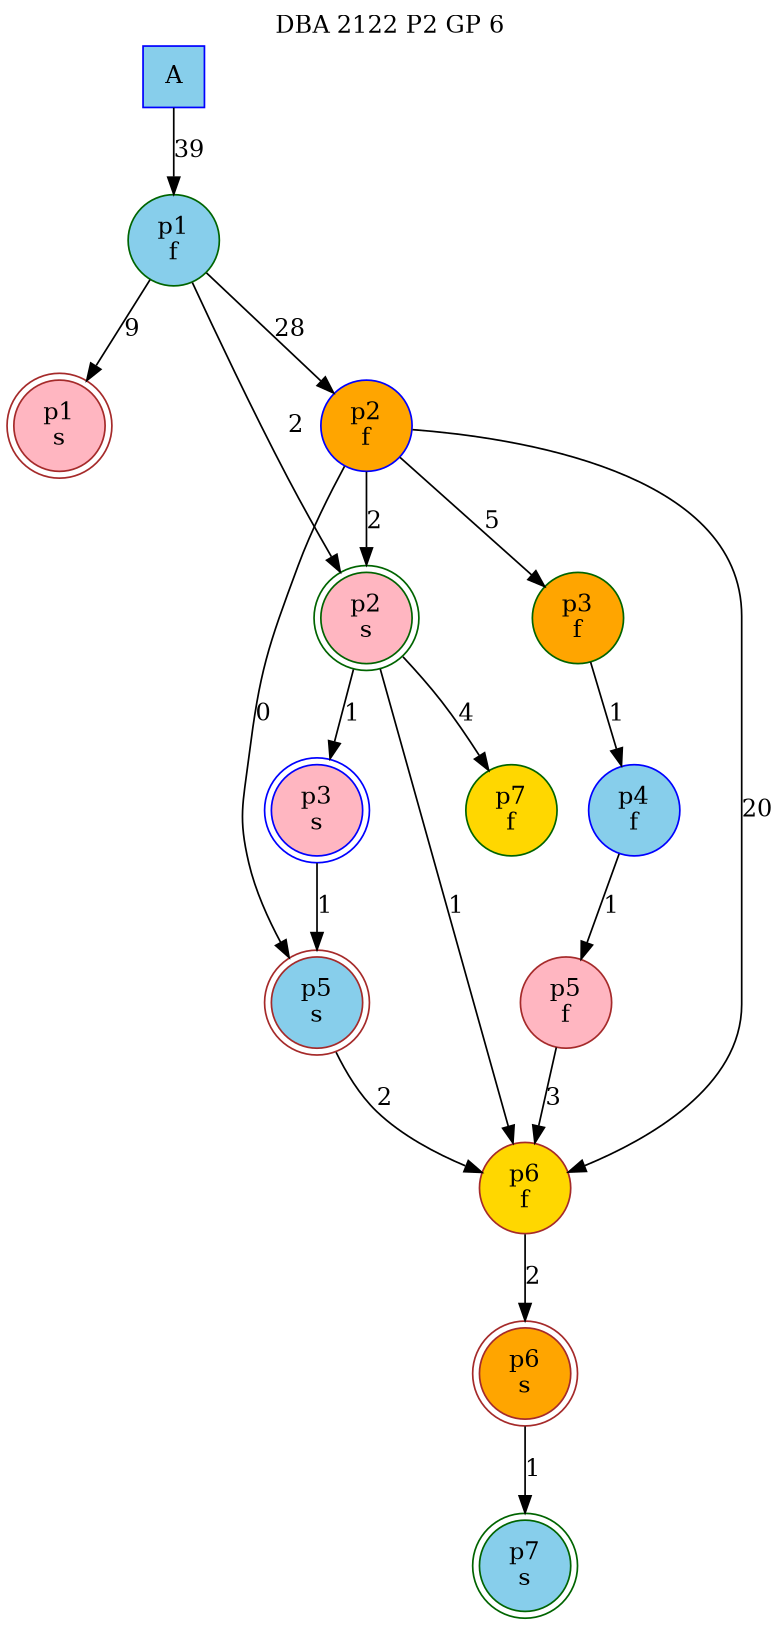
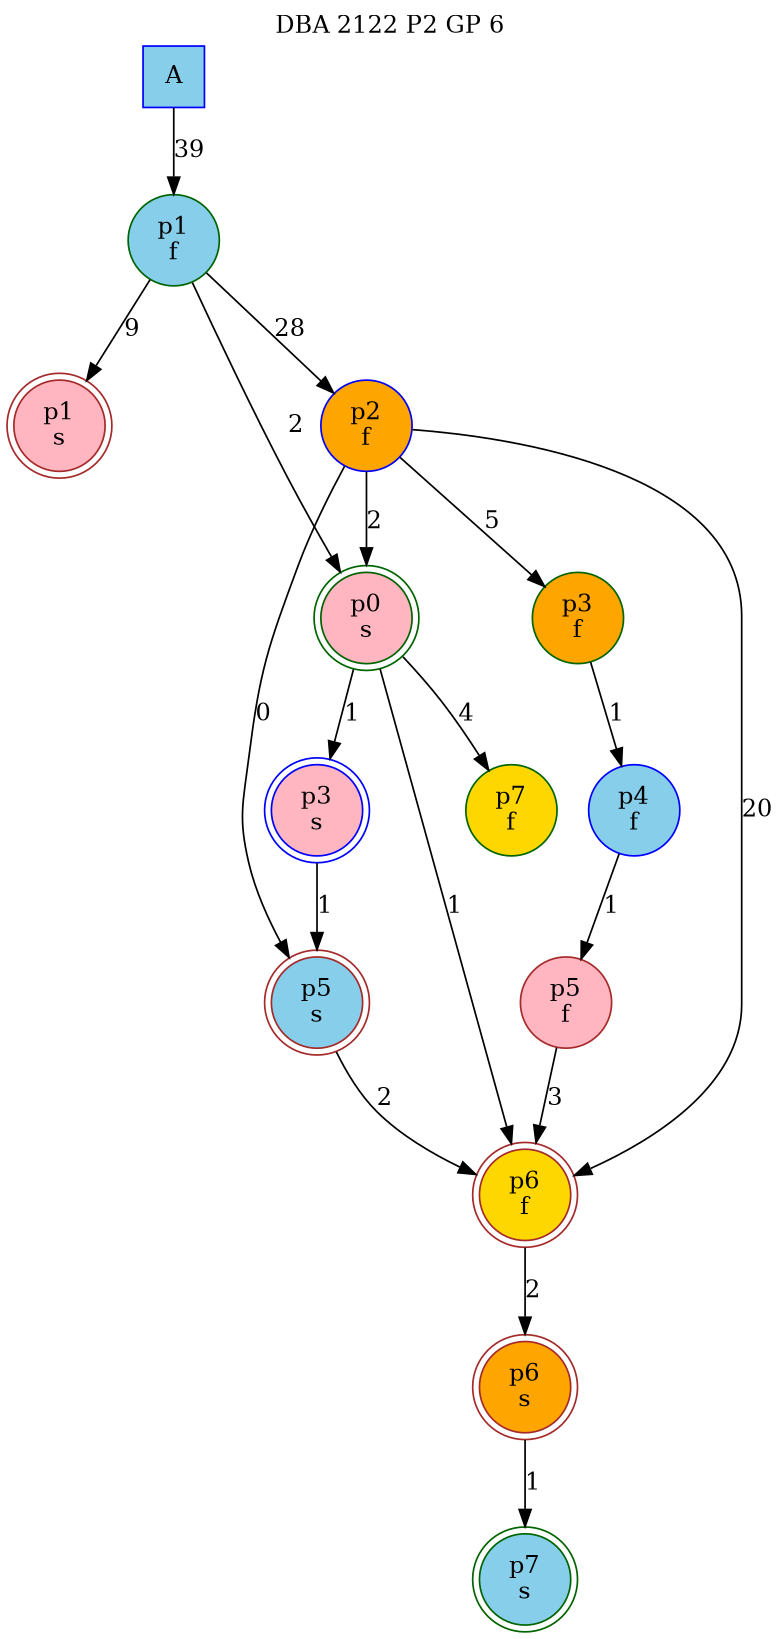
(366, 618) -> (366, 618)
(525, 1188) -> (525, 1195)
